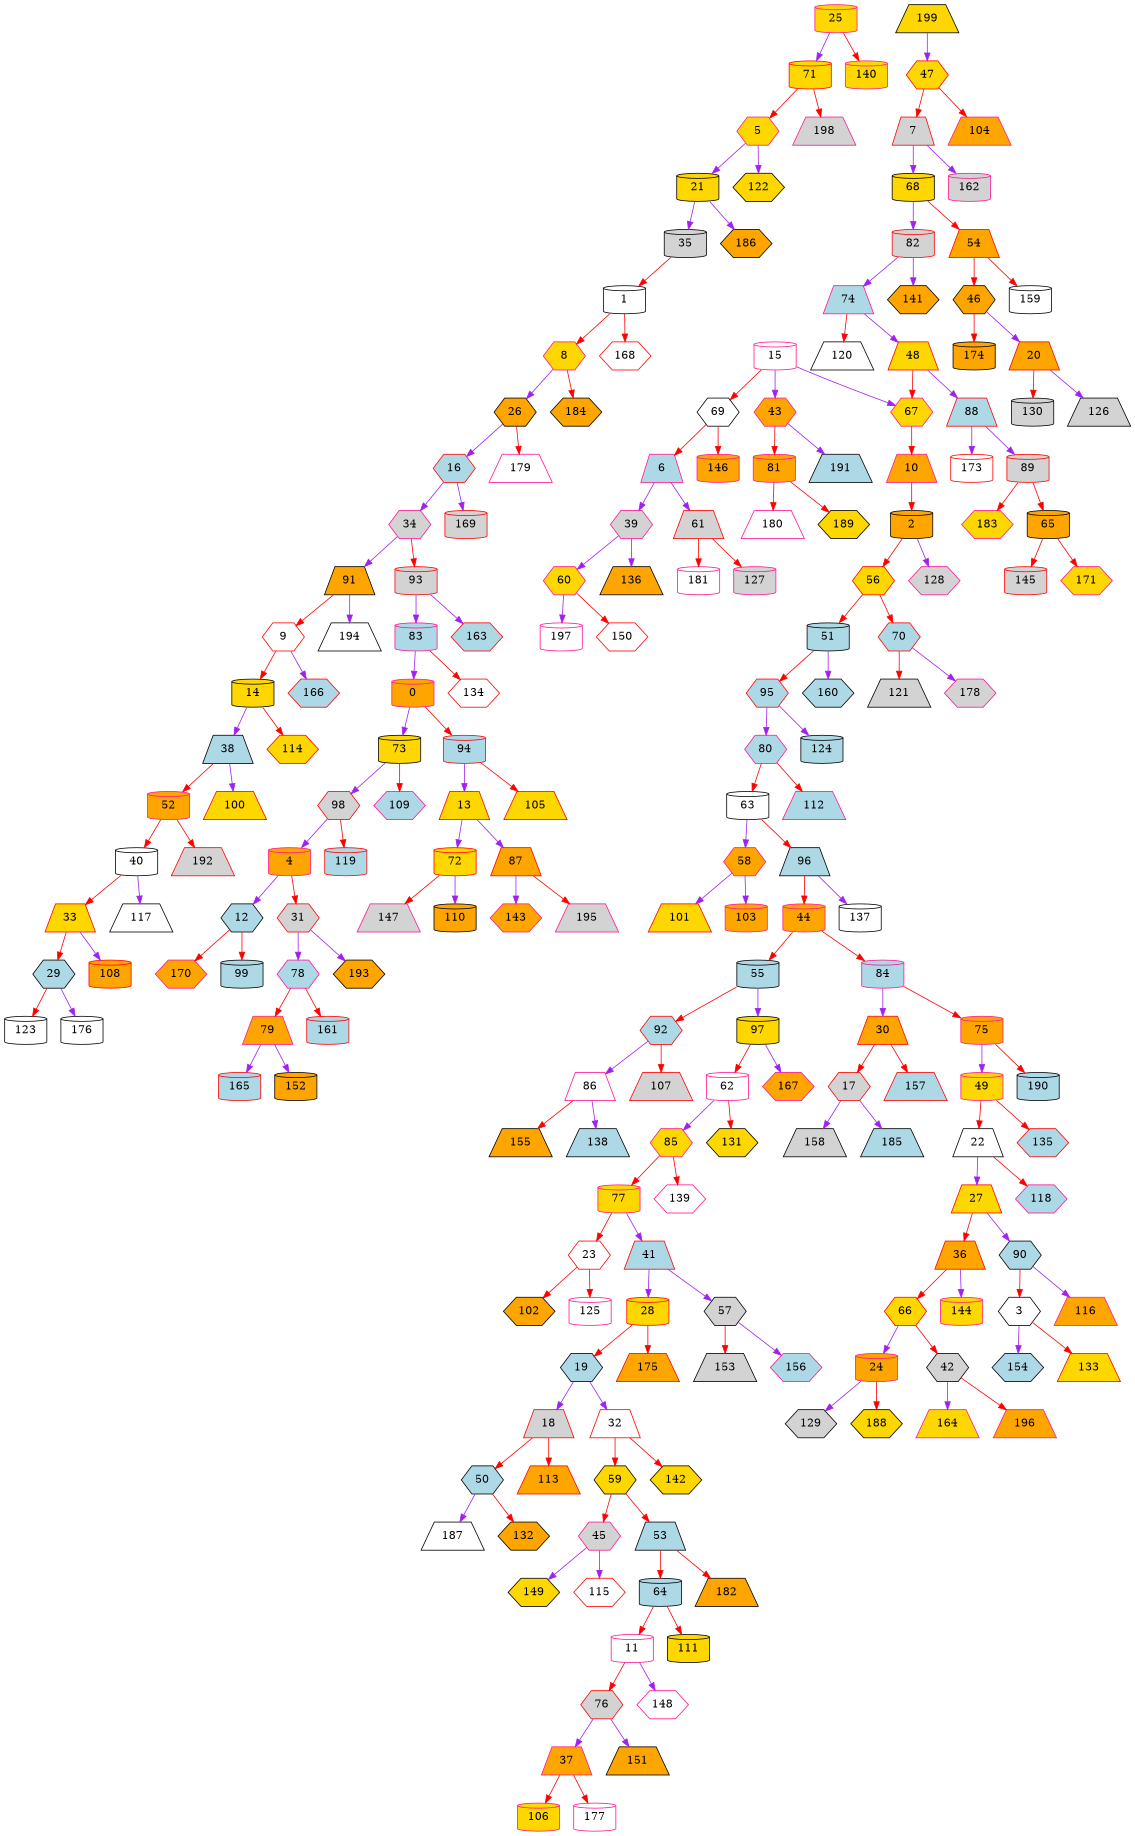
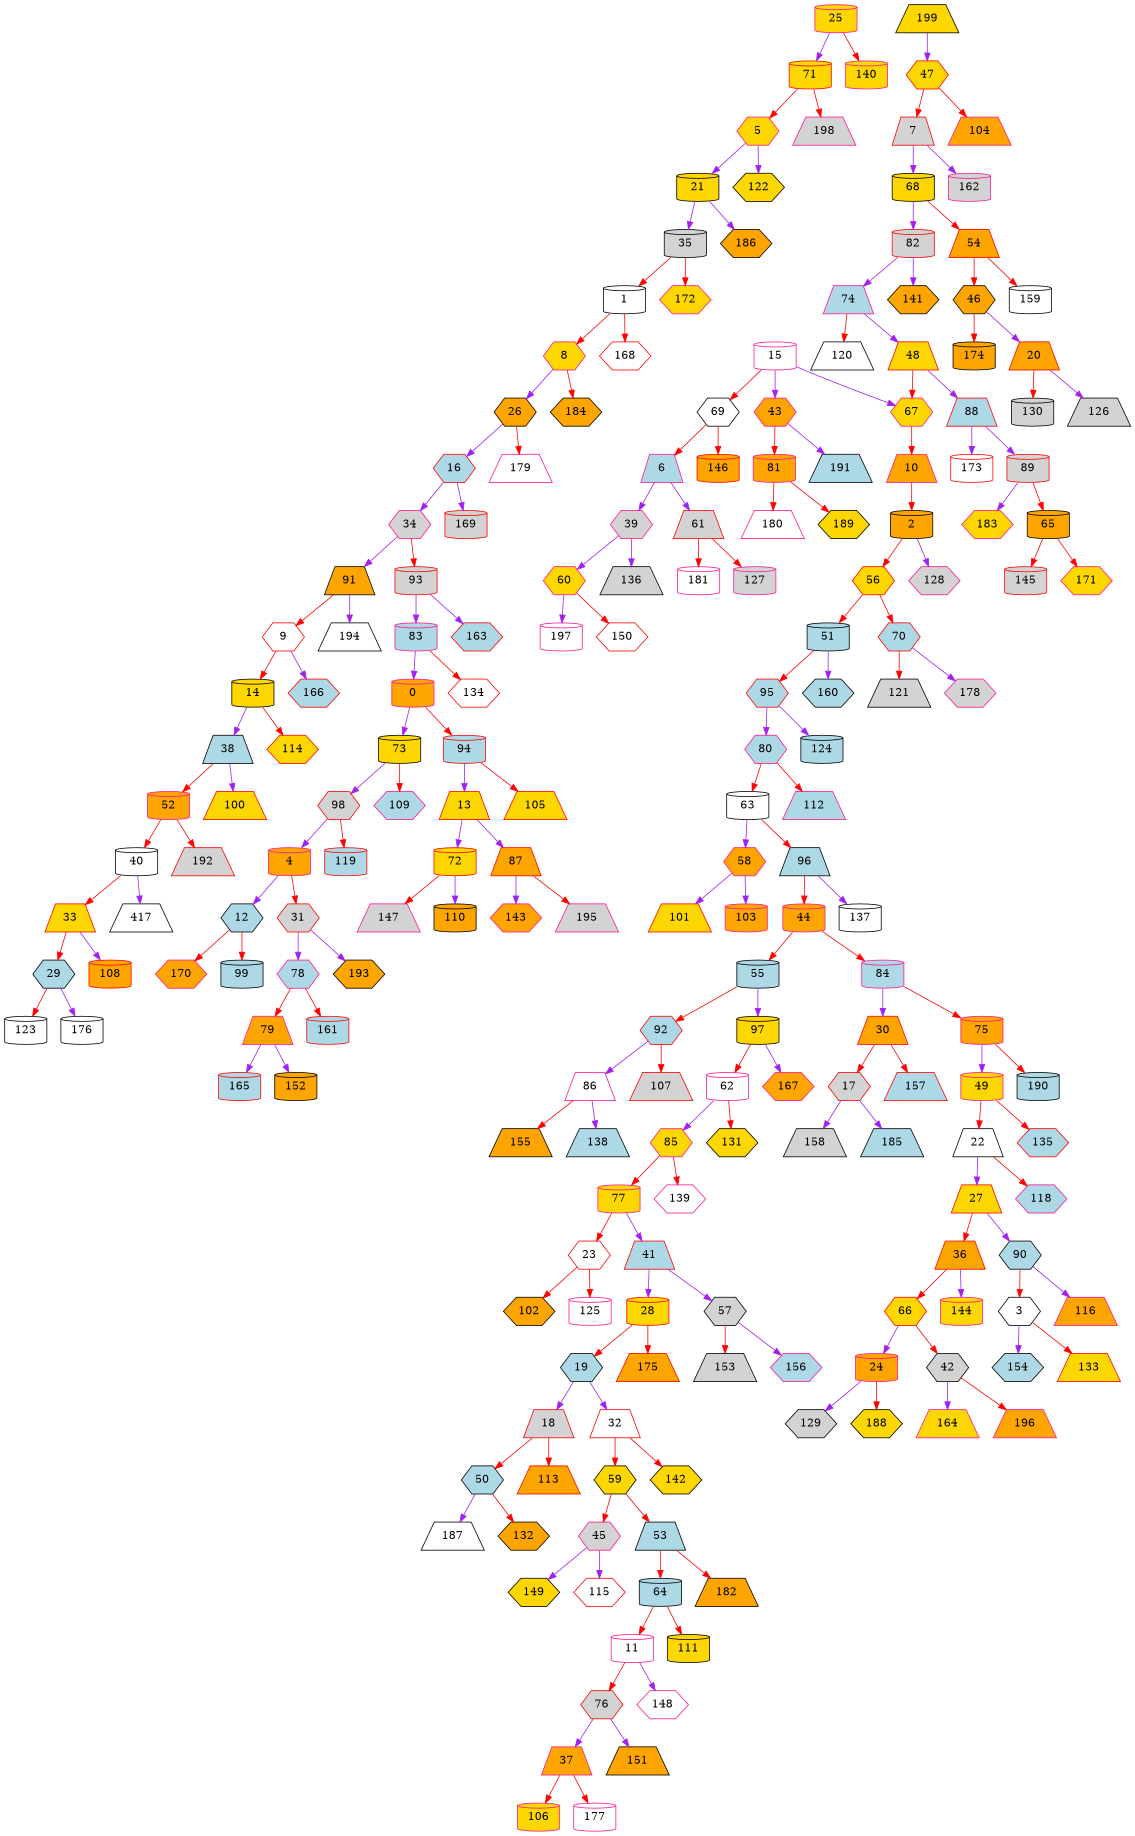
none -> (685, 300)
(718, 468) -> (718, 468)
(1010, 493) -> (1010, 493)
(631, 581) -> (631, 581)
(141, 918) -> (141, 918)
